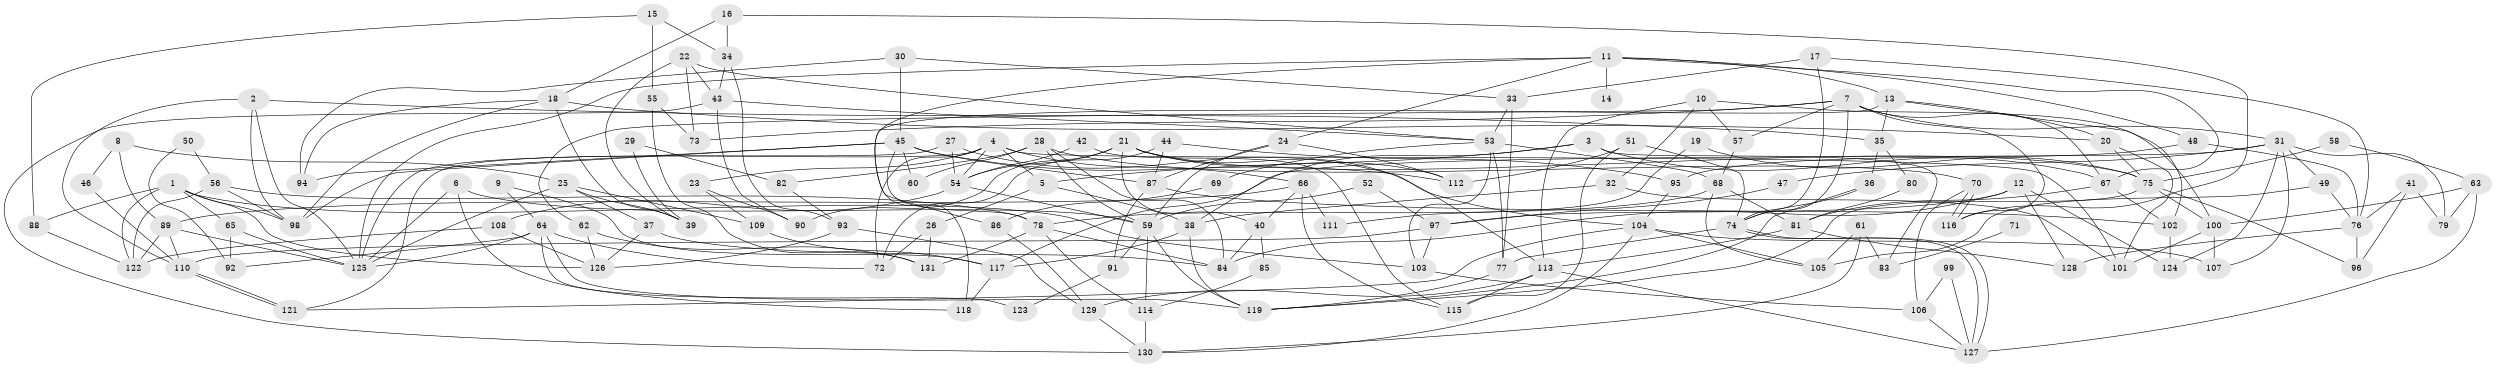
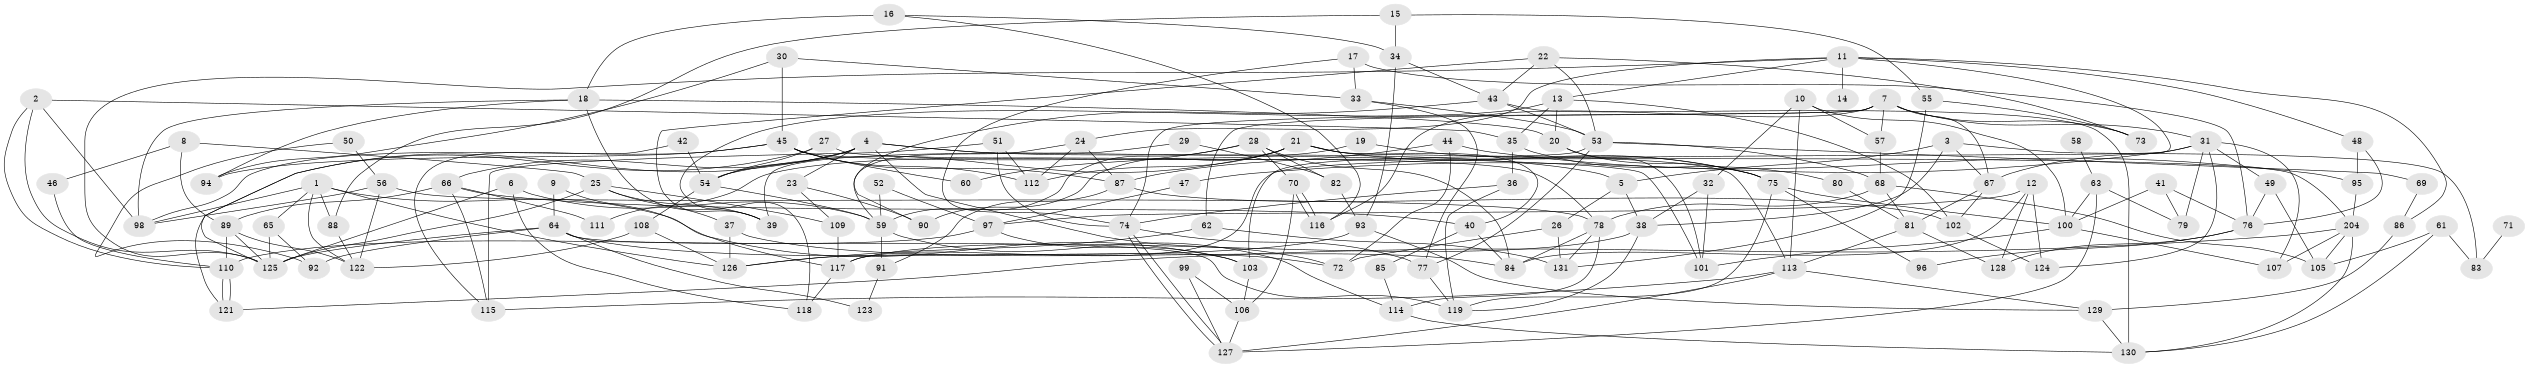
(2246, 165) -> none
(1640, 226) -> (2352, 226)
(2385, 226) -> (2113, 205)
(1190, 279) -> none
